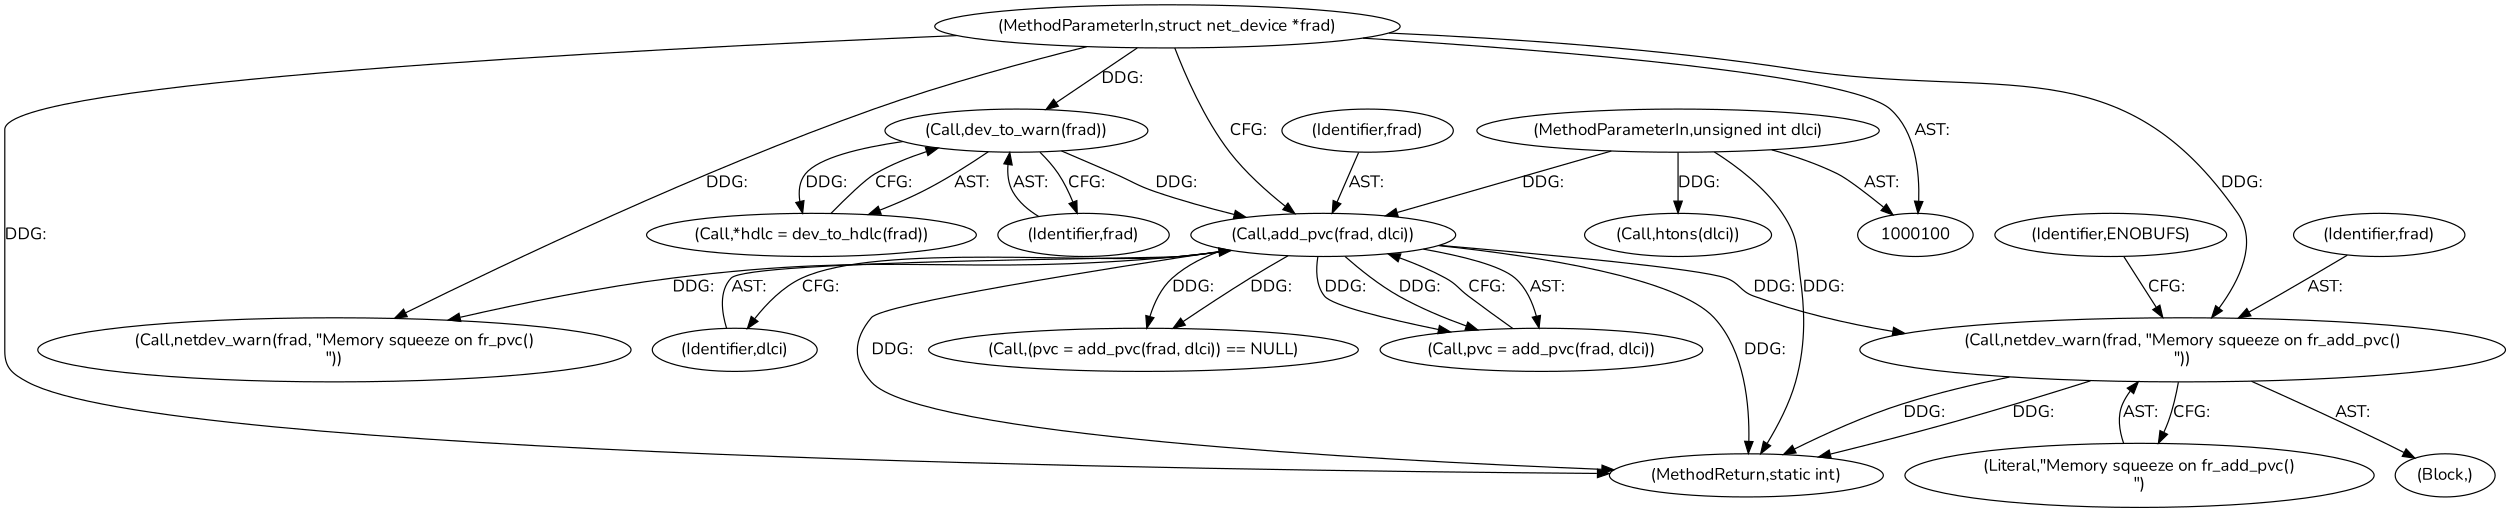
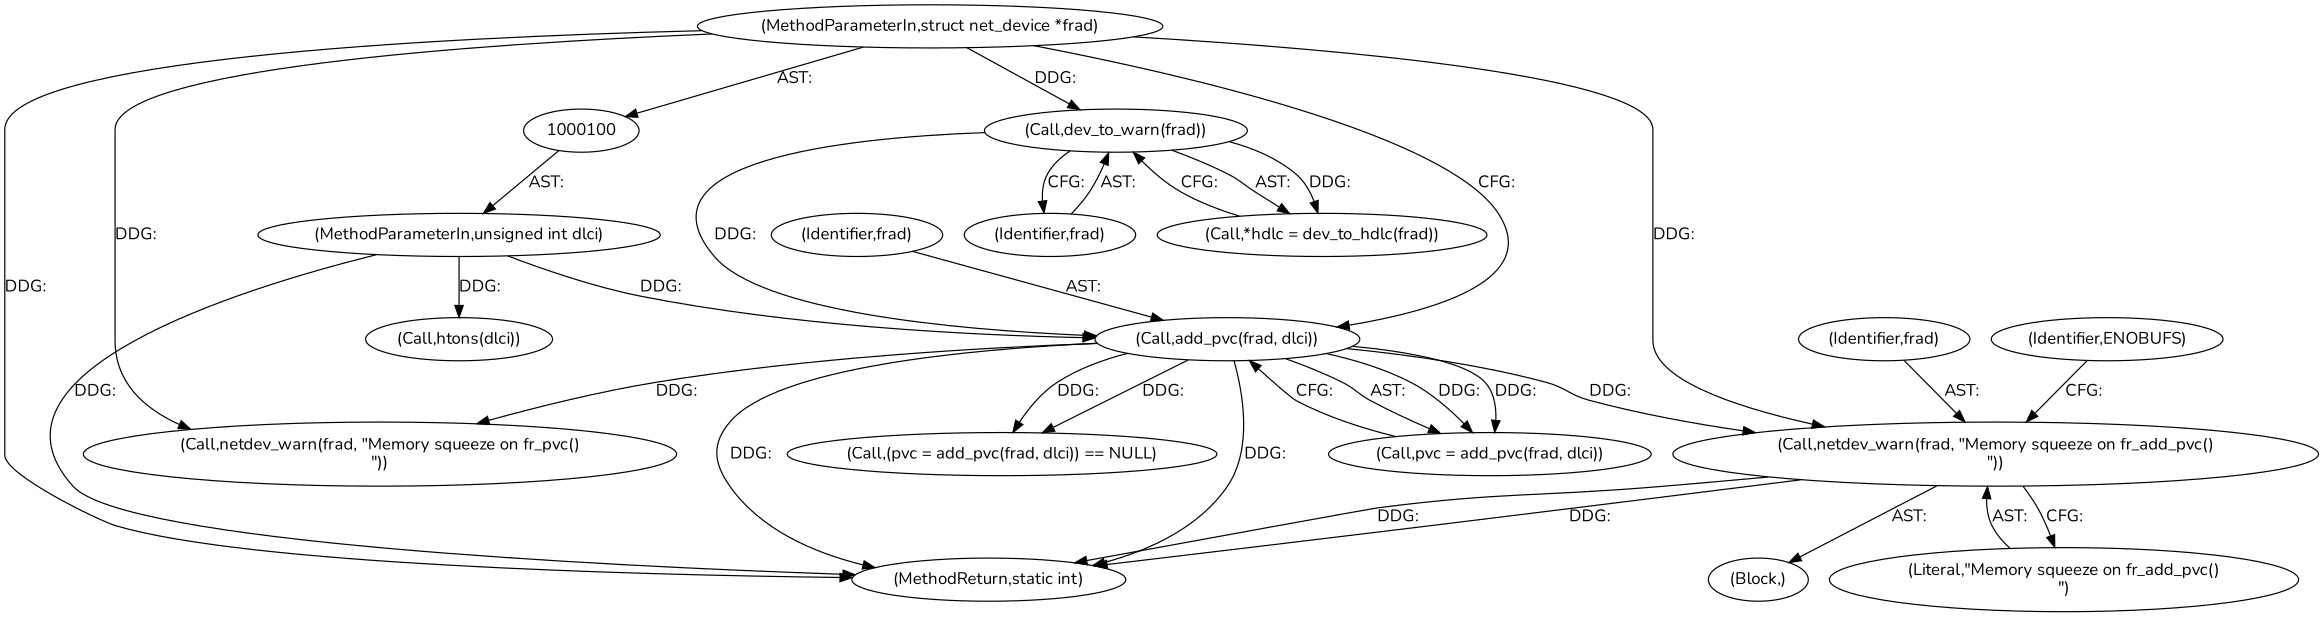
(1831, 171) -> (526, 178)
(735, 350) -> none
